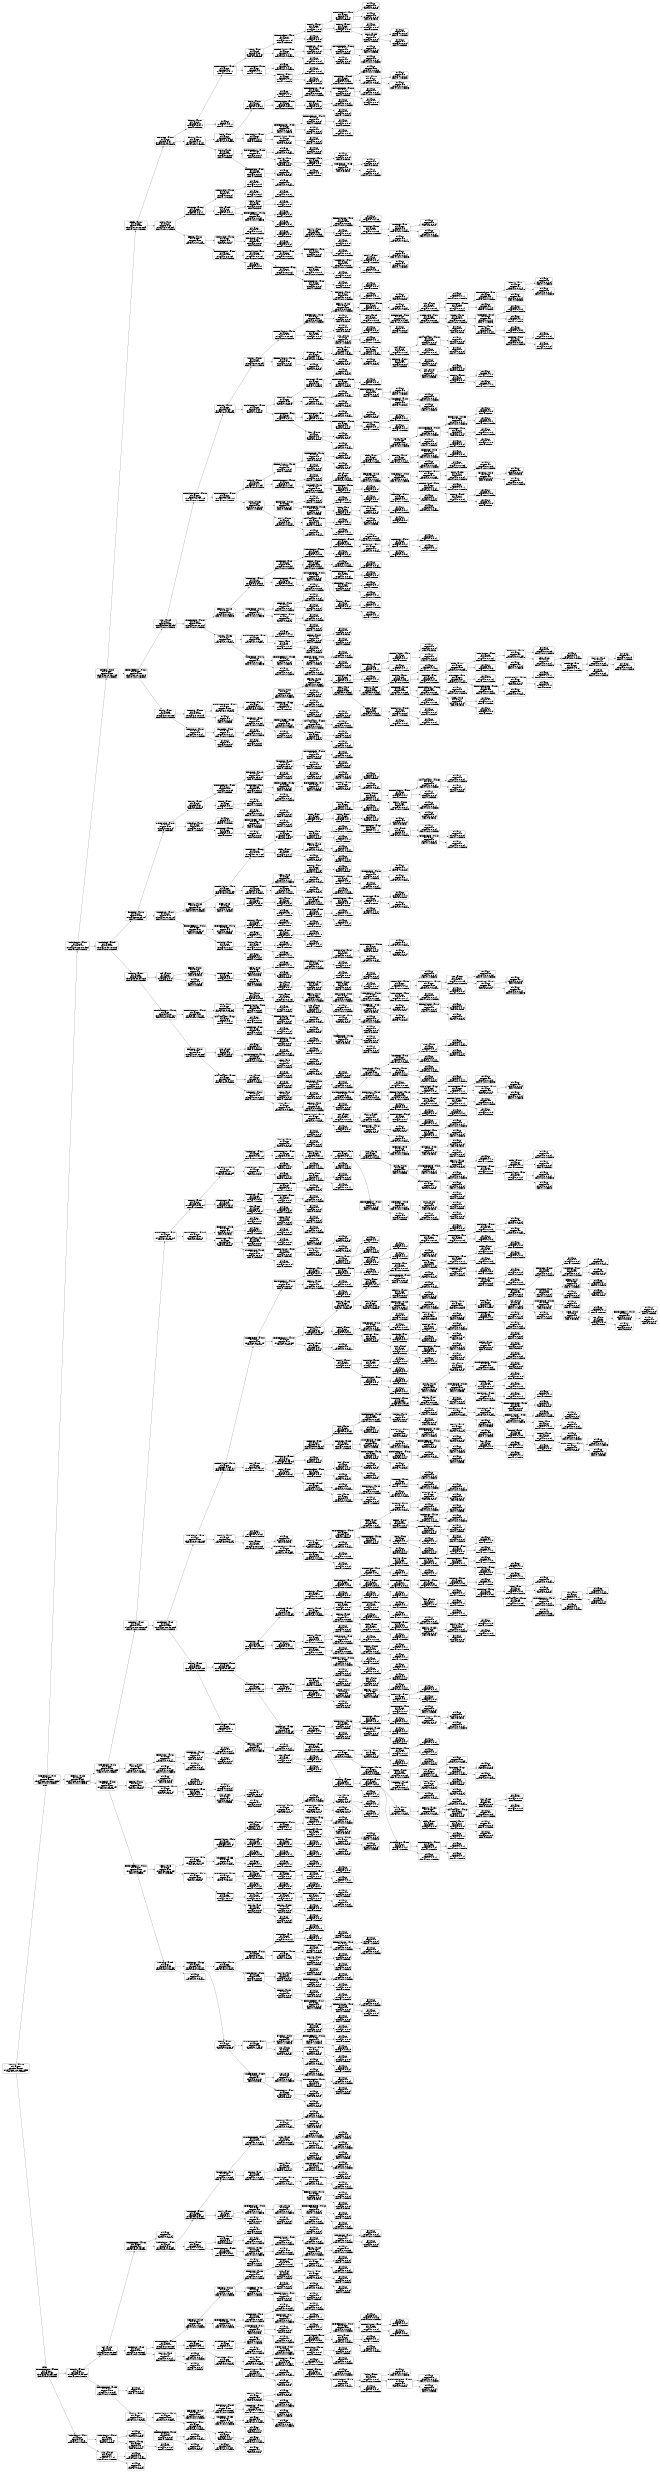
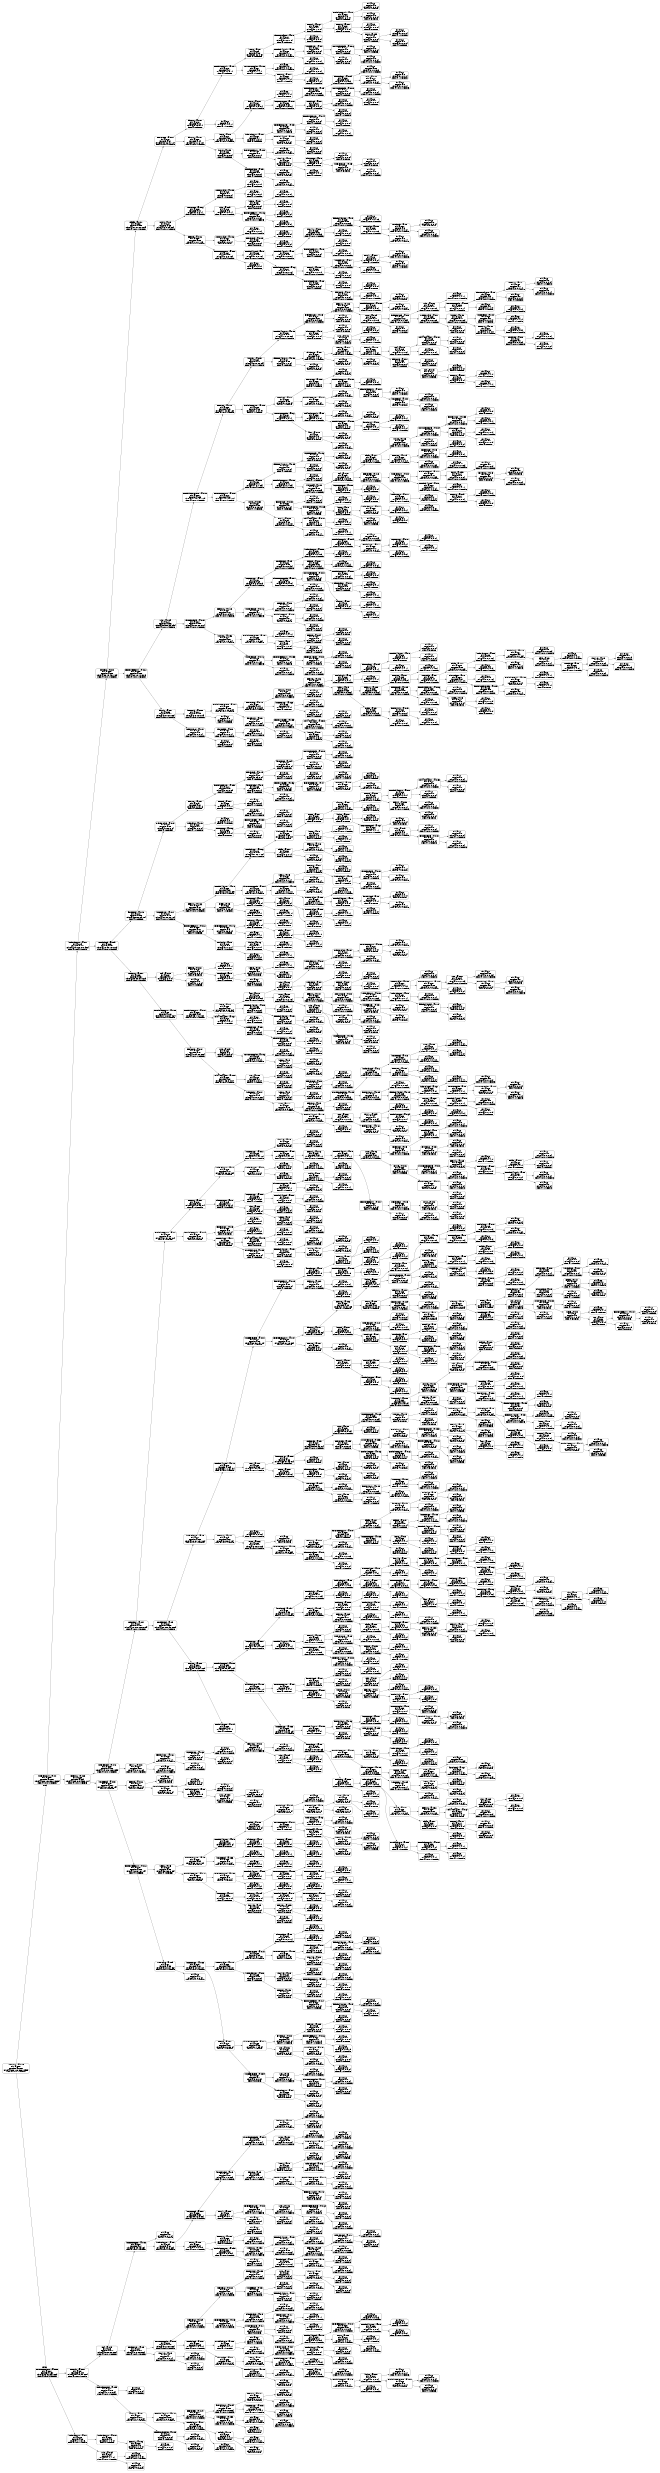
none -> (254, 913)
none -> (225, 966)
(254, 1047) -> none
(457, 1337) -> (457, 1337)
none -> (429, 1465)
(136, 2434) -> none
